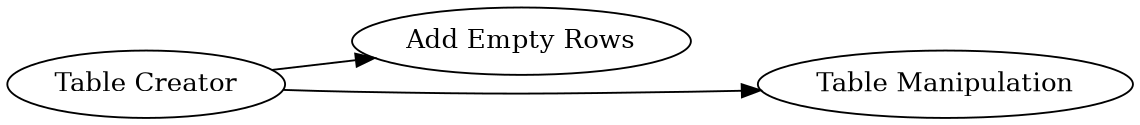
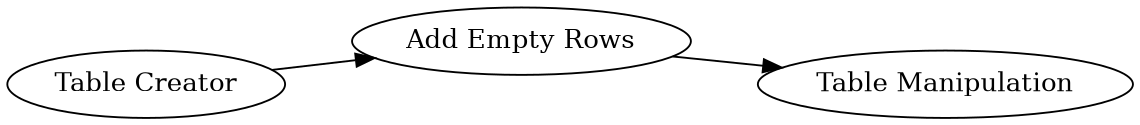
(512, 94) -> (718, 61)
